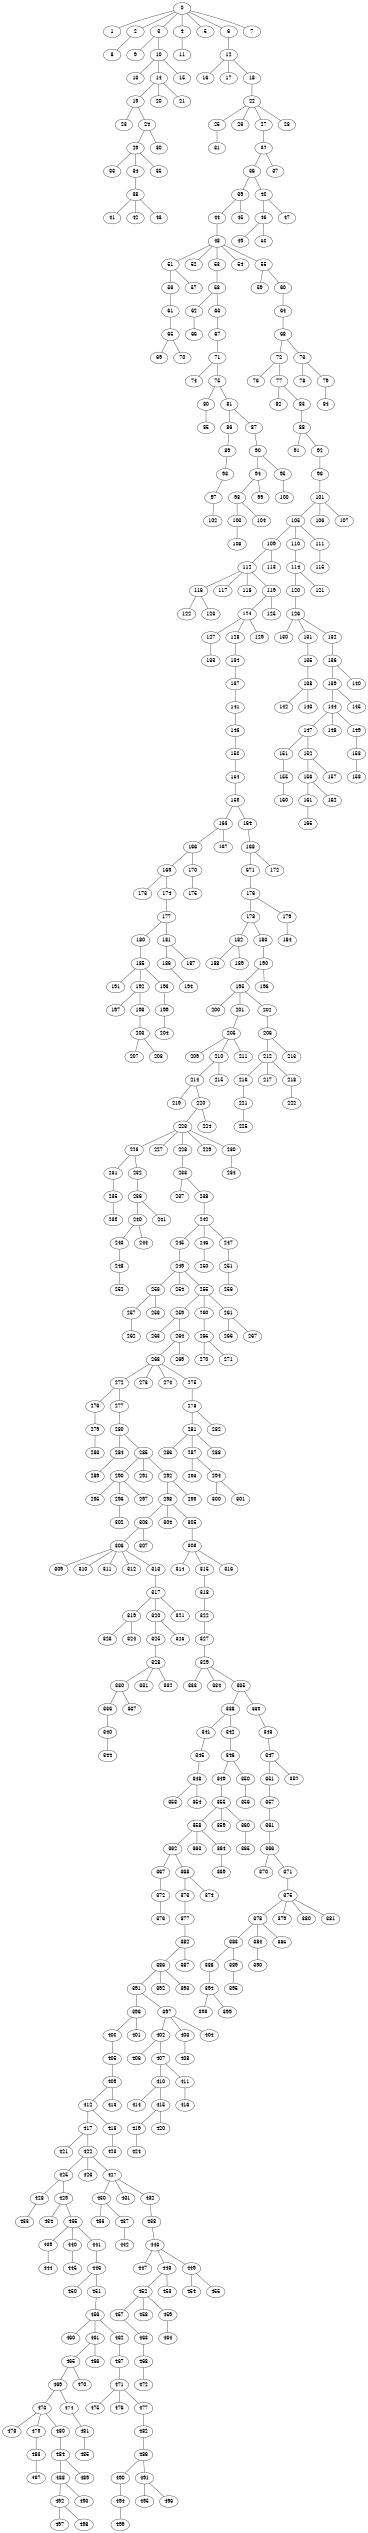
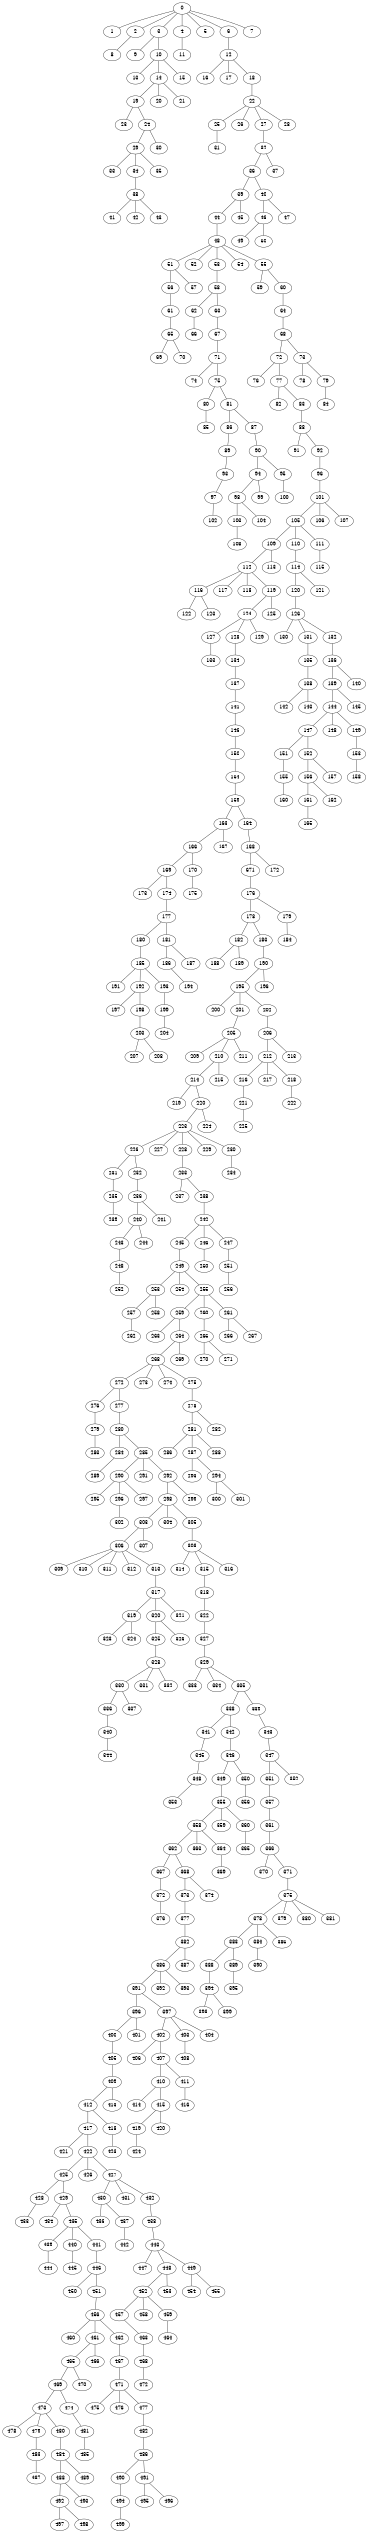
(197, 1803) -> none
